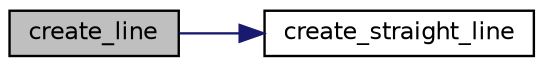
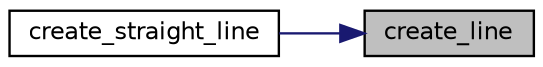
(209, 33) -> (310, 33)
